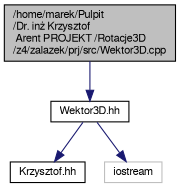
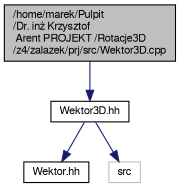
(48, 172) -> (56, 172)
(133, 172) -> (125, 172)
